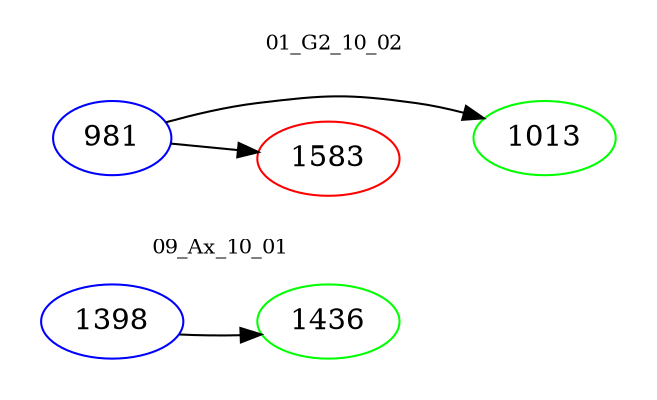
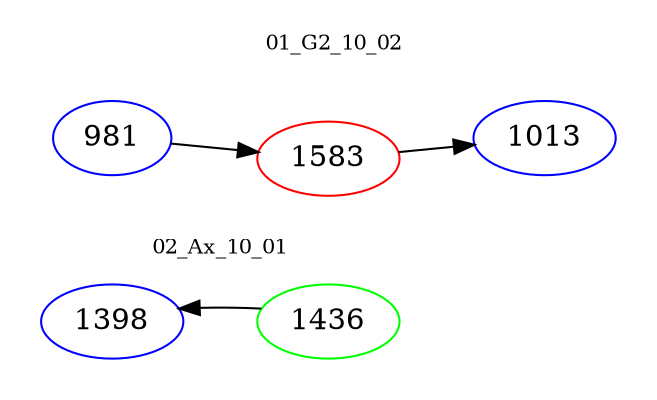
(314, 97) -> (426, 149)
(545, 138) -> (545, 138)
(220, 248) -> (220, 248)
(210, 335) -> (231, 308)
